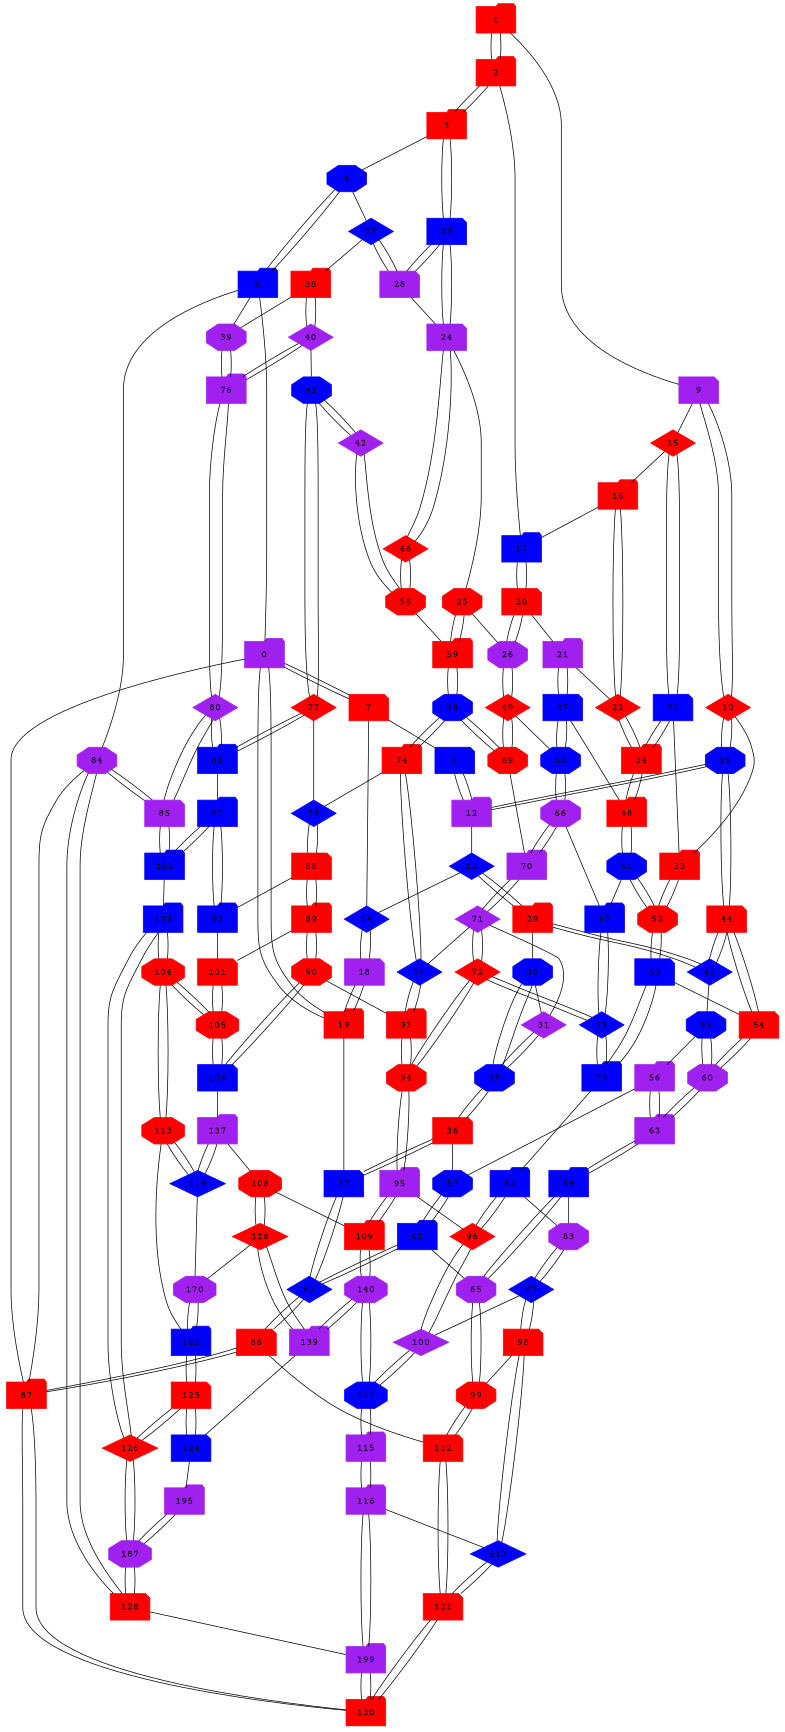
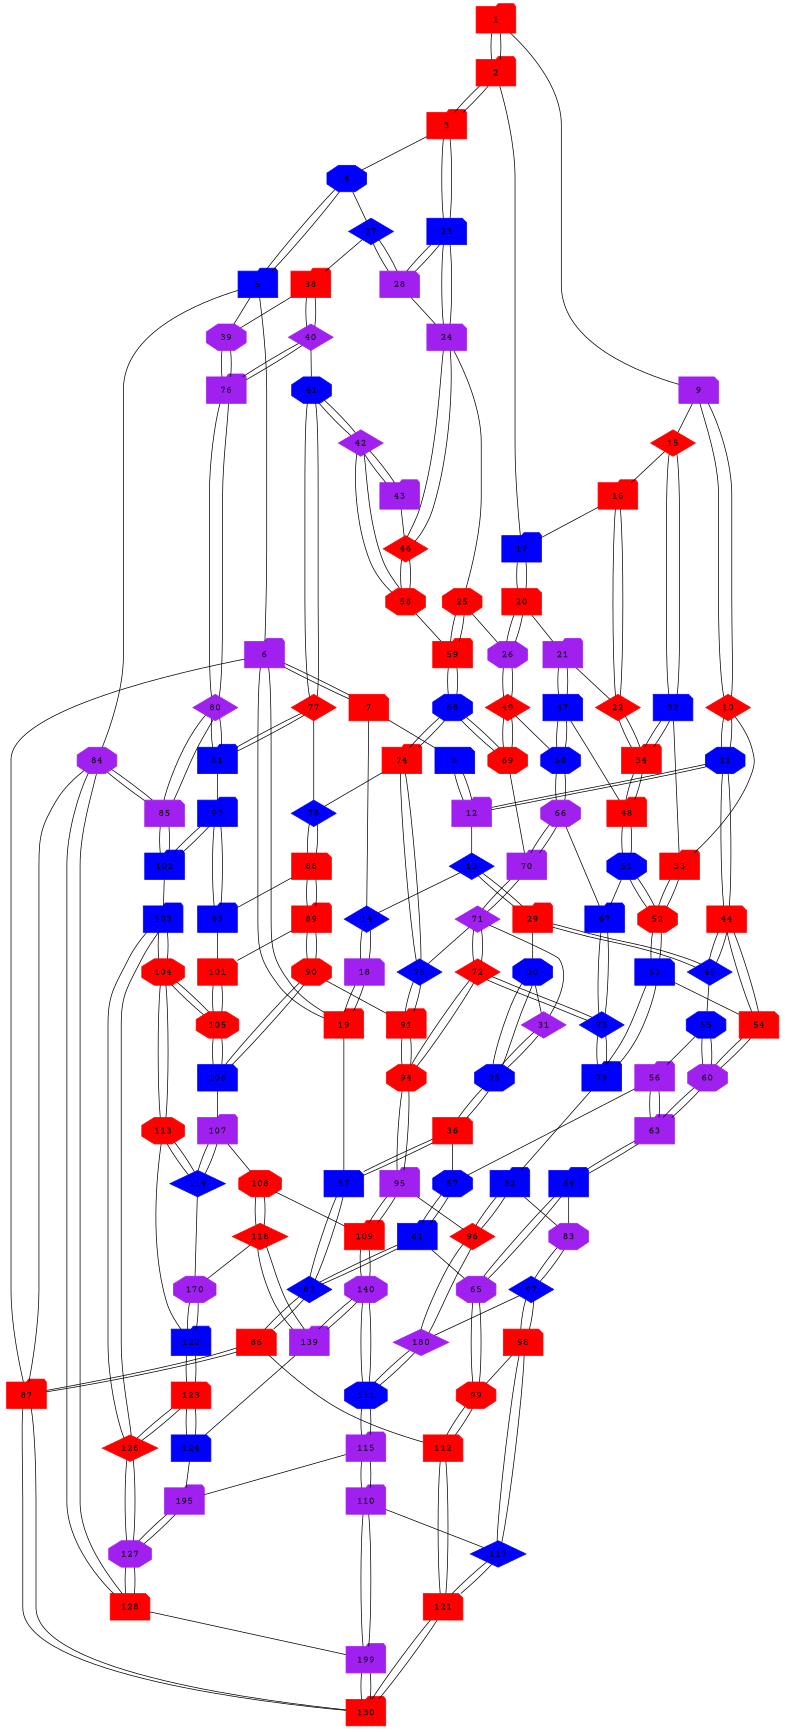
none -> (400, 496)
(264, 655) -> (264, 655)
(217, 1131) -> (217, 1131)
(421, 1342) -> (421, 1342)
none -> (275, 1475)
(366, 1501) -> (366, 1501)
(130, 1554) -> (130, 1554)
